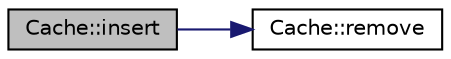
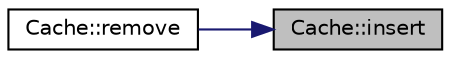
(204, 29) -> (225, 29)
